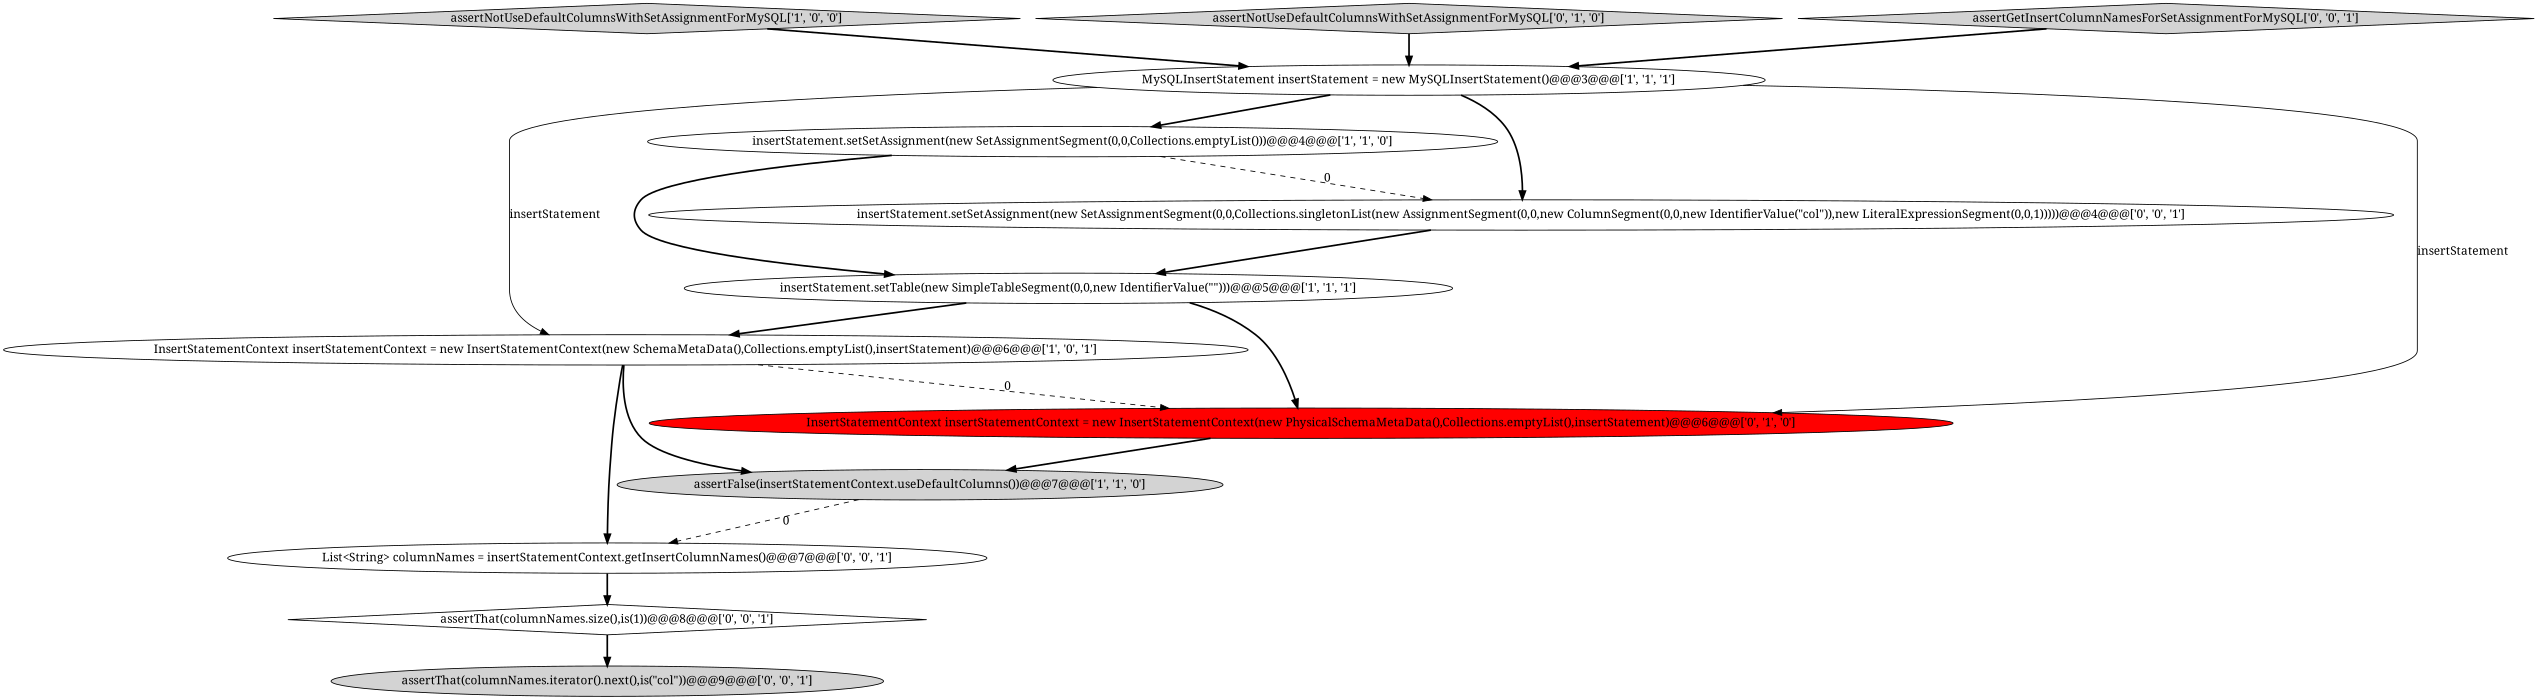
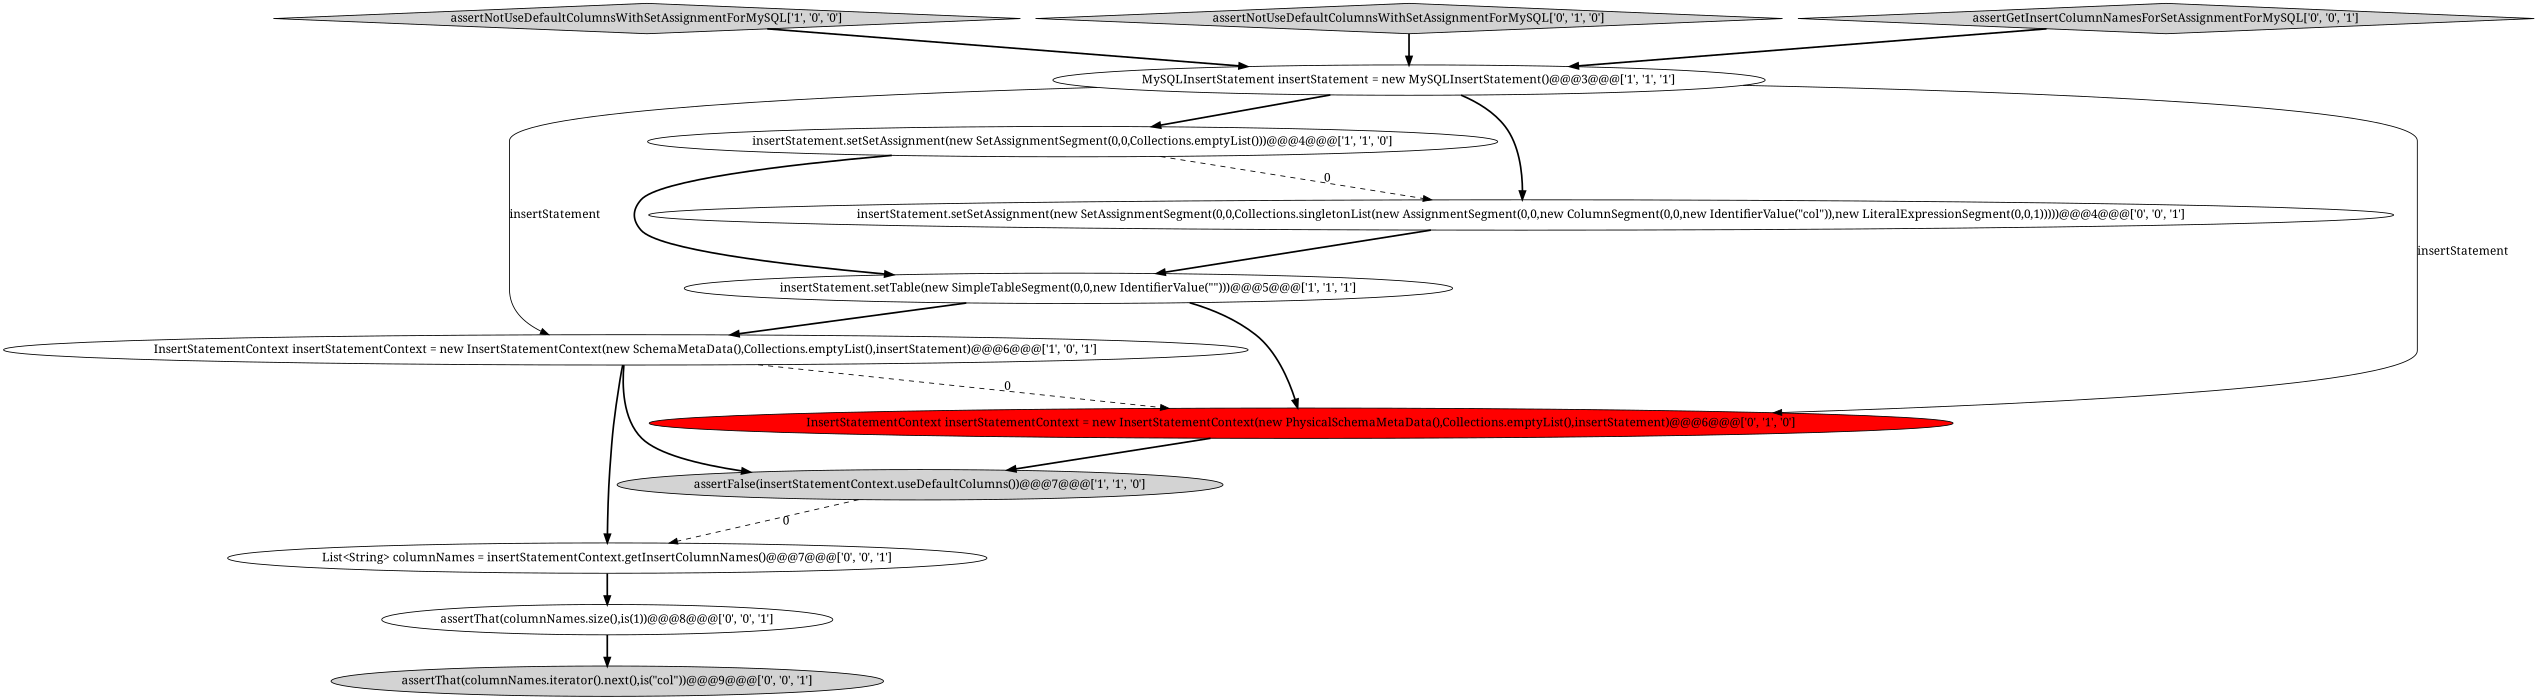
(607, 620) -> (607, 620)
